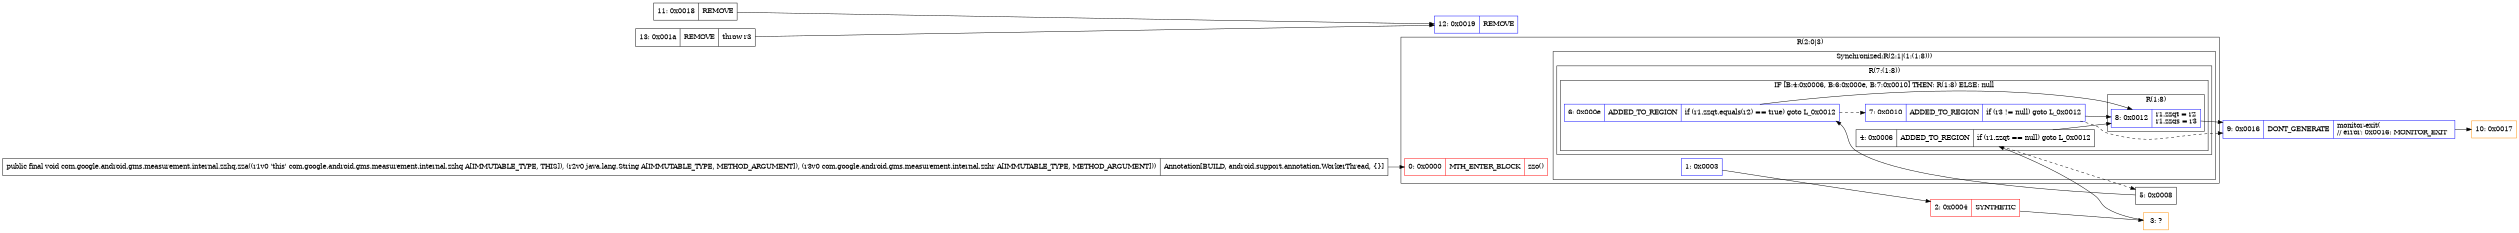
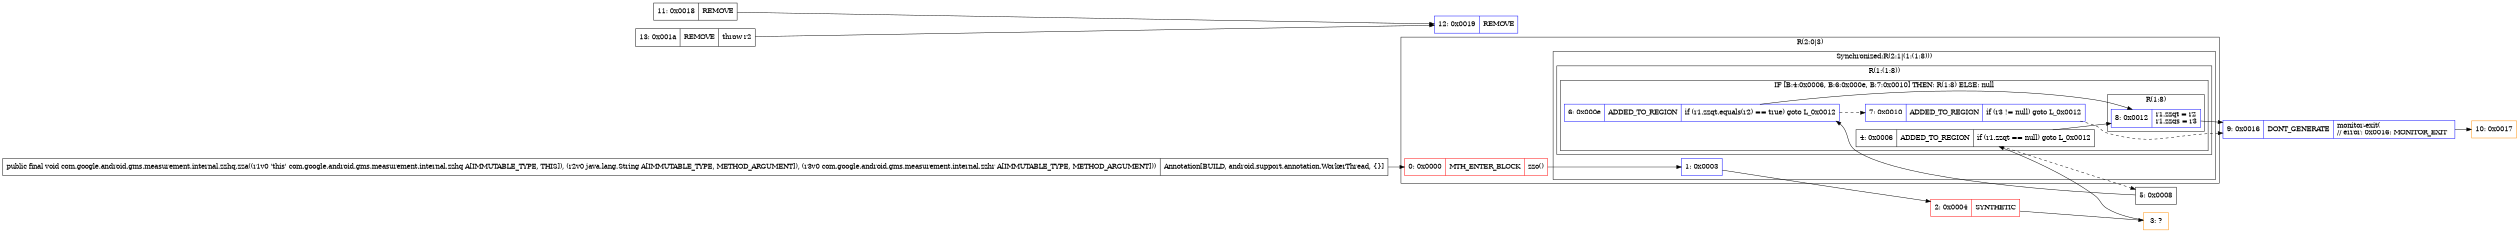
(737, 37) -> (737, 37)
(1884, 71) -> (1884, 71)
(2096, 116) -> none
none -> (1612, 167)
